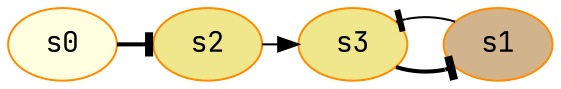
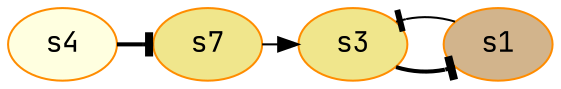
(63, 44) -> (63, 44)
(208, 44) -> (208, 44)
